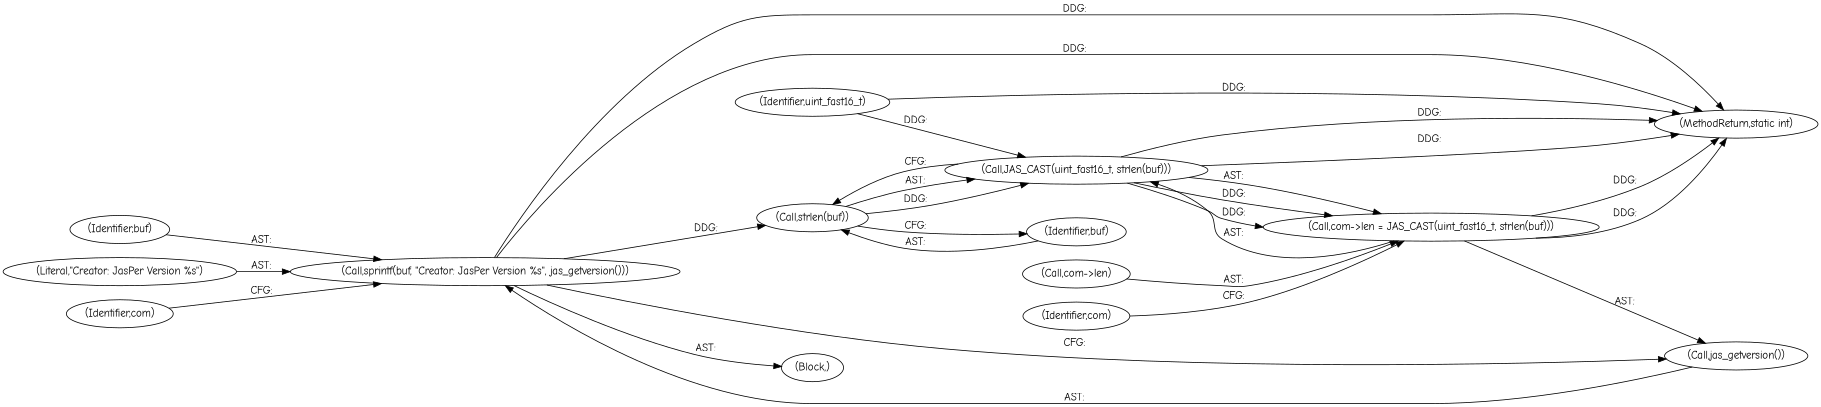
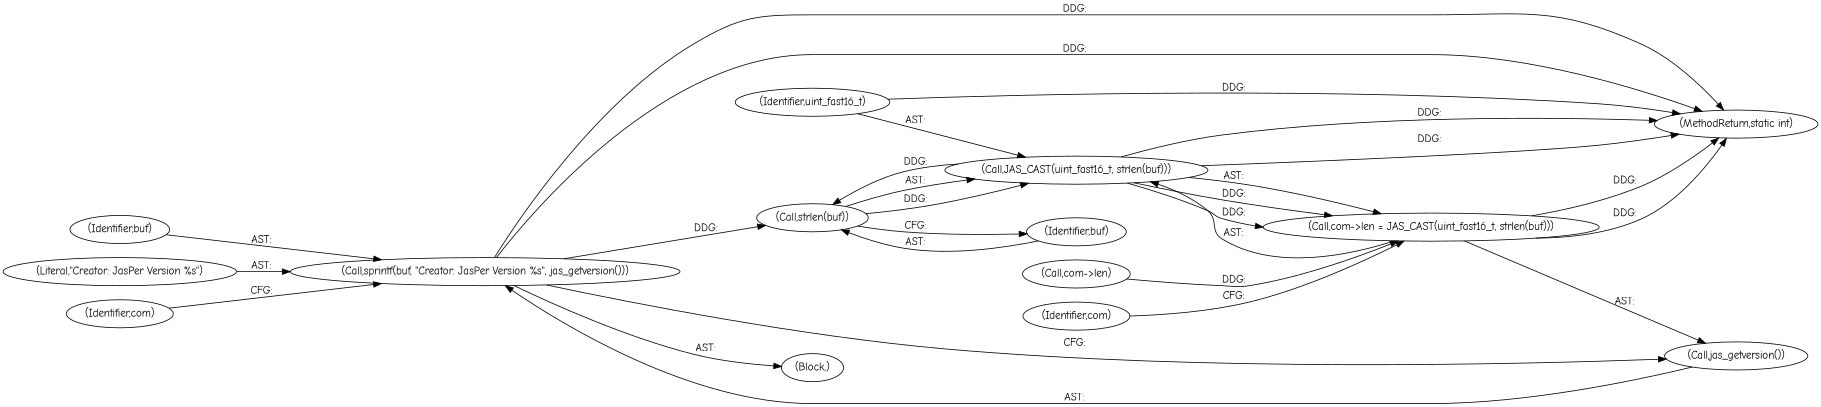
(917, 121) -> (917, 121)
(917, 162) -> (917, 162)
(1236, 280) -> (1236, 280)
